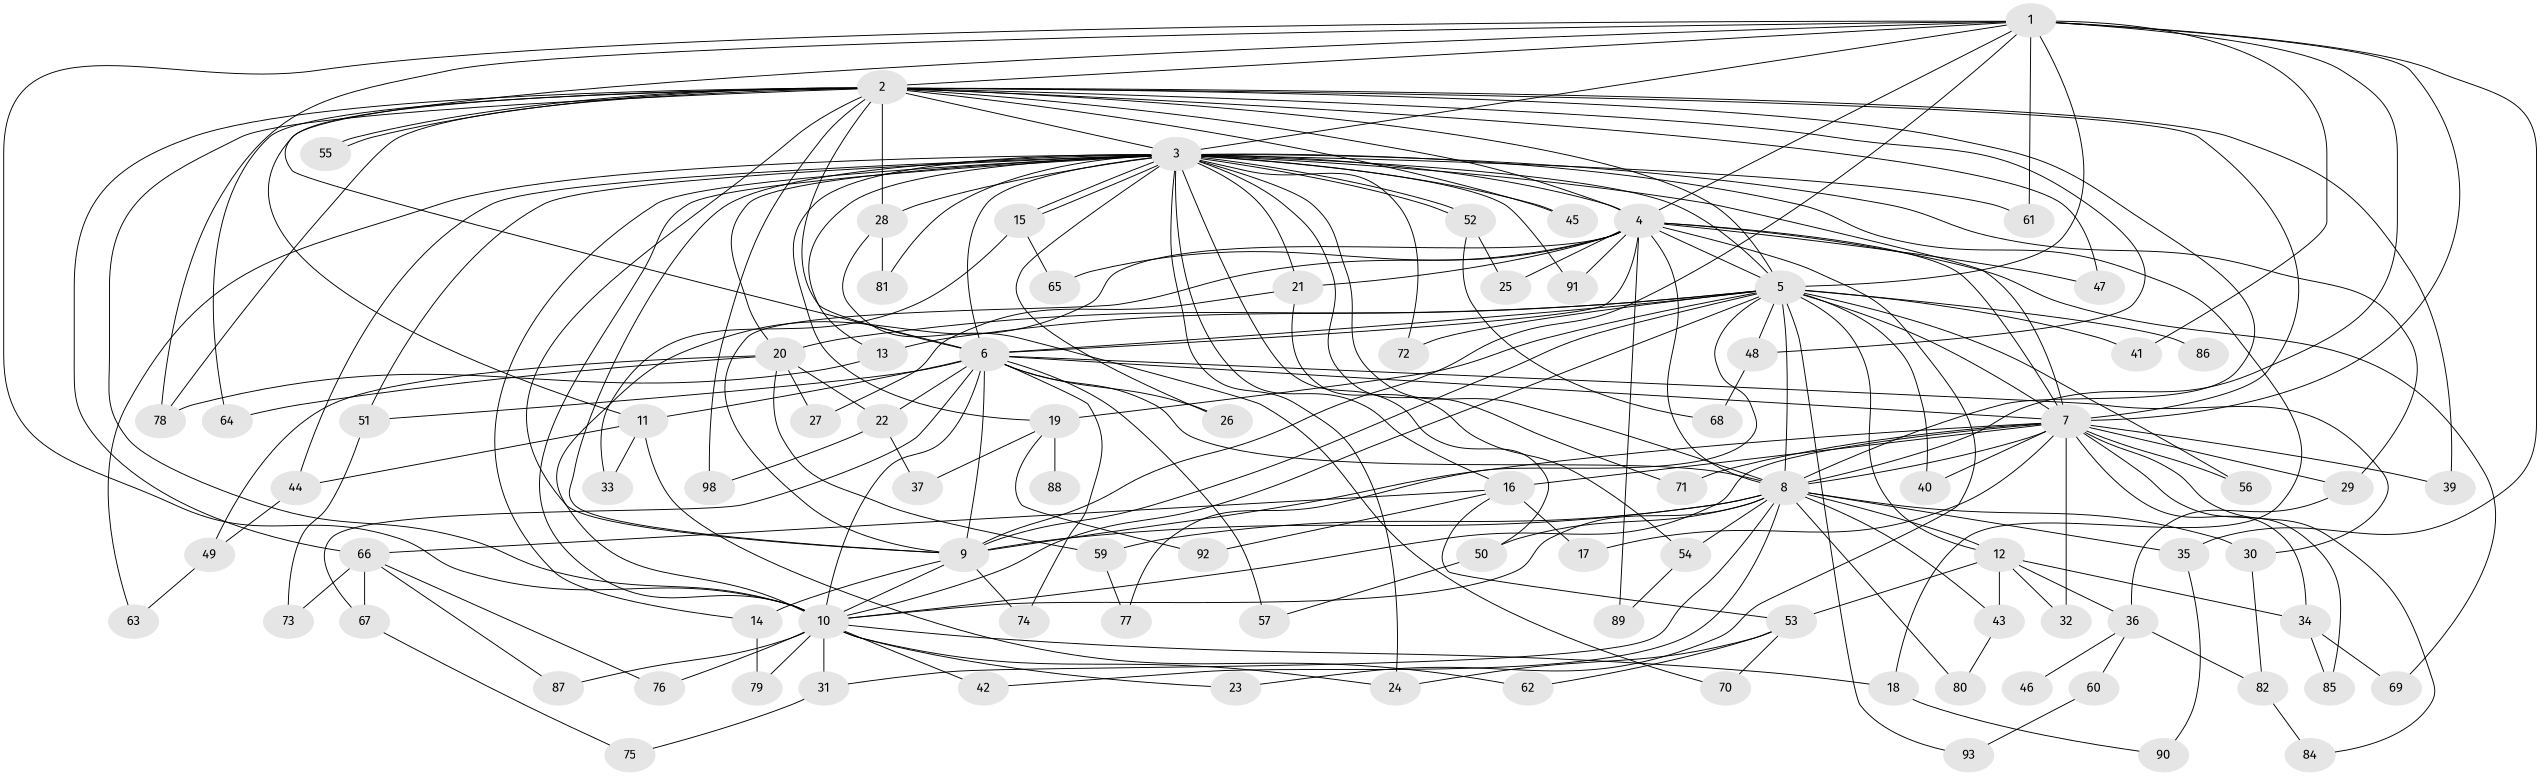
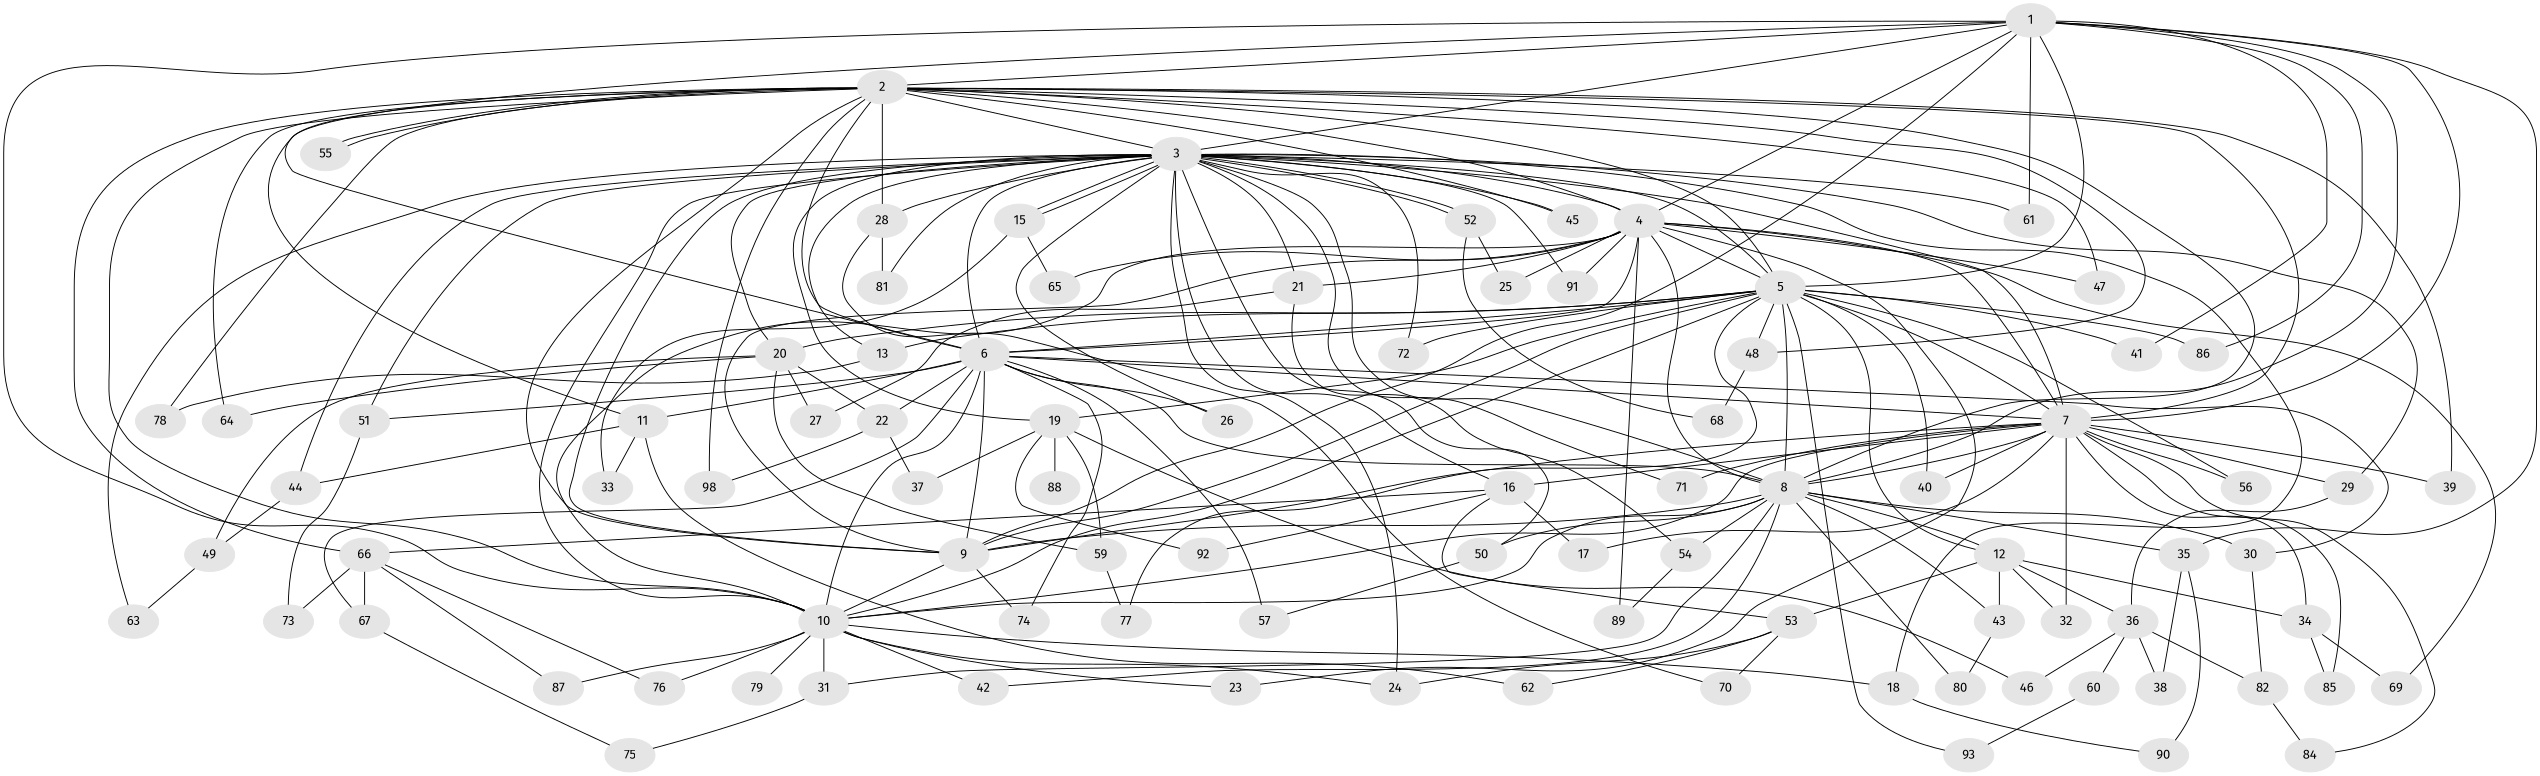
(982, 40) -> (2350, 106)
(1443, 521) -> (1090, 476)
none -> (1584, 588)
(757, 622) -> none
none -> (2161, 688)
